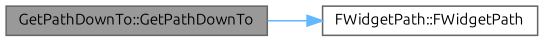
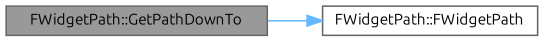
(137, 21) -> (137, 21)
